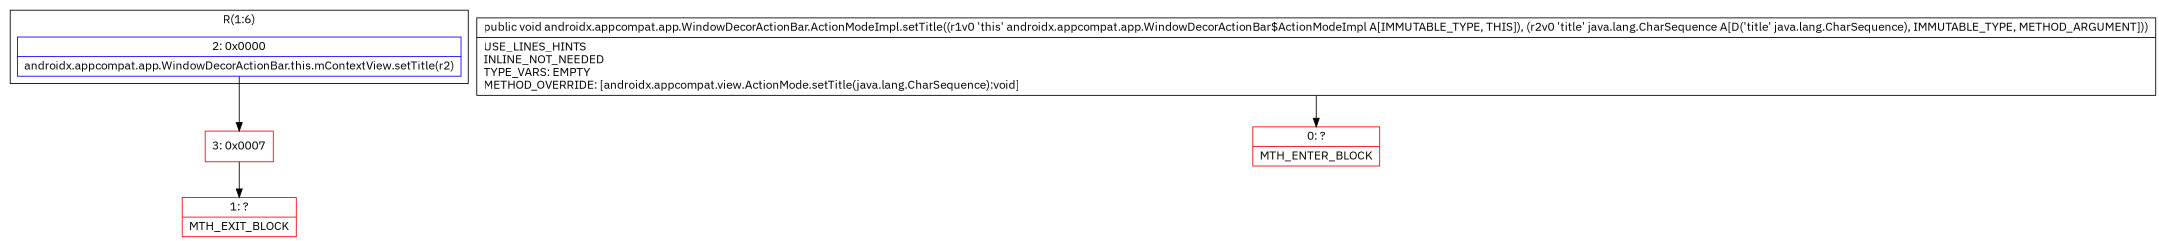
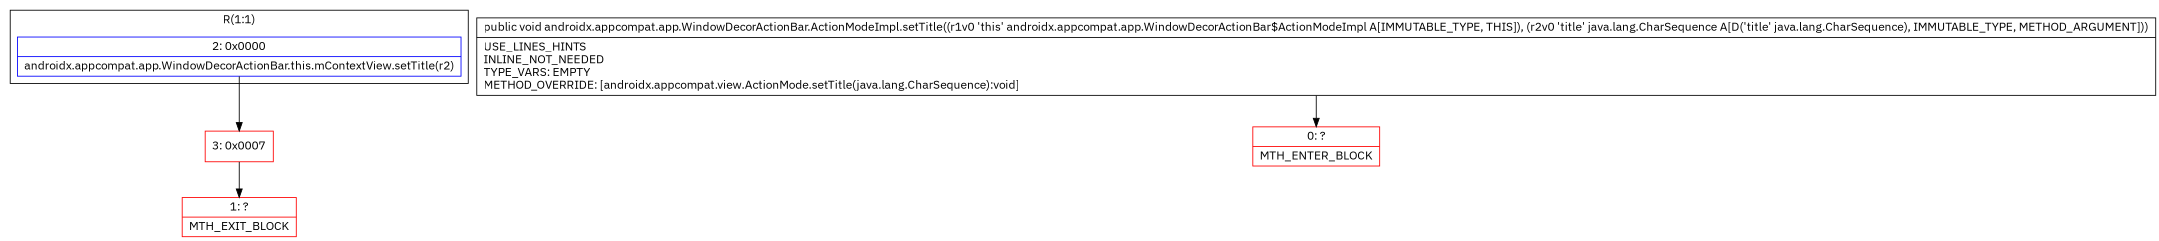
(239, 20) -> (239, 20)
